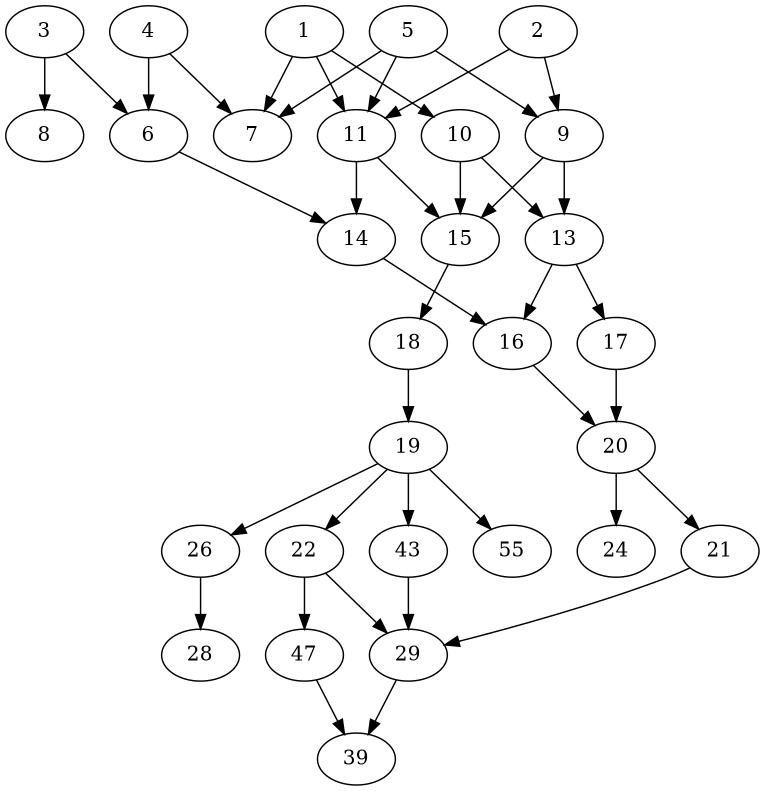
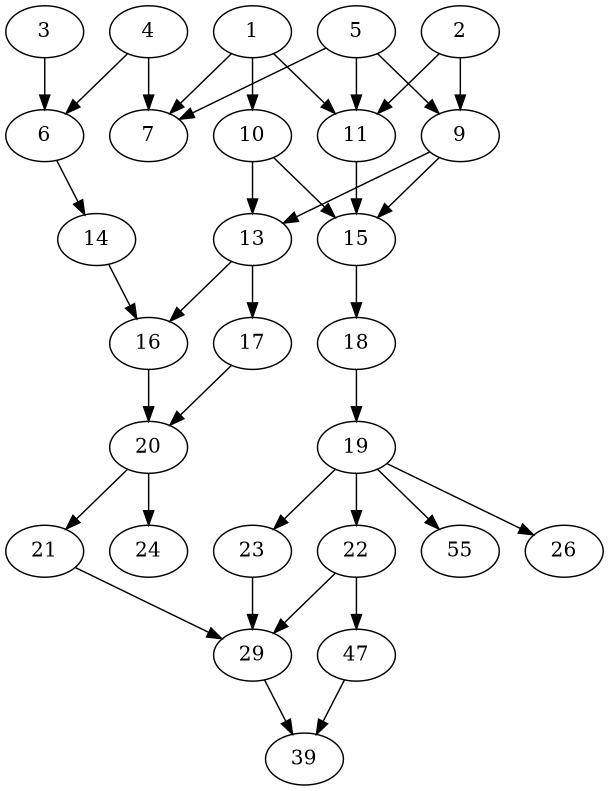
(45, 136) -> none
(356, 181) -> none
(408, 551) -> (253, 551)
(201, 655) -> none
